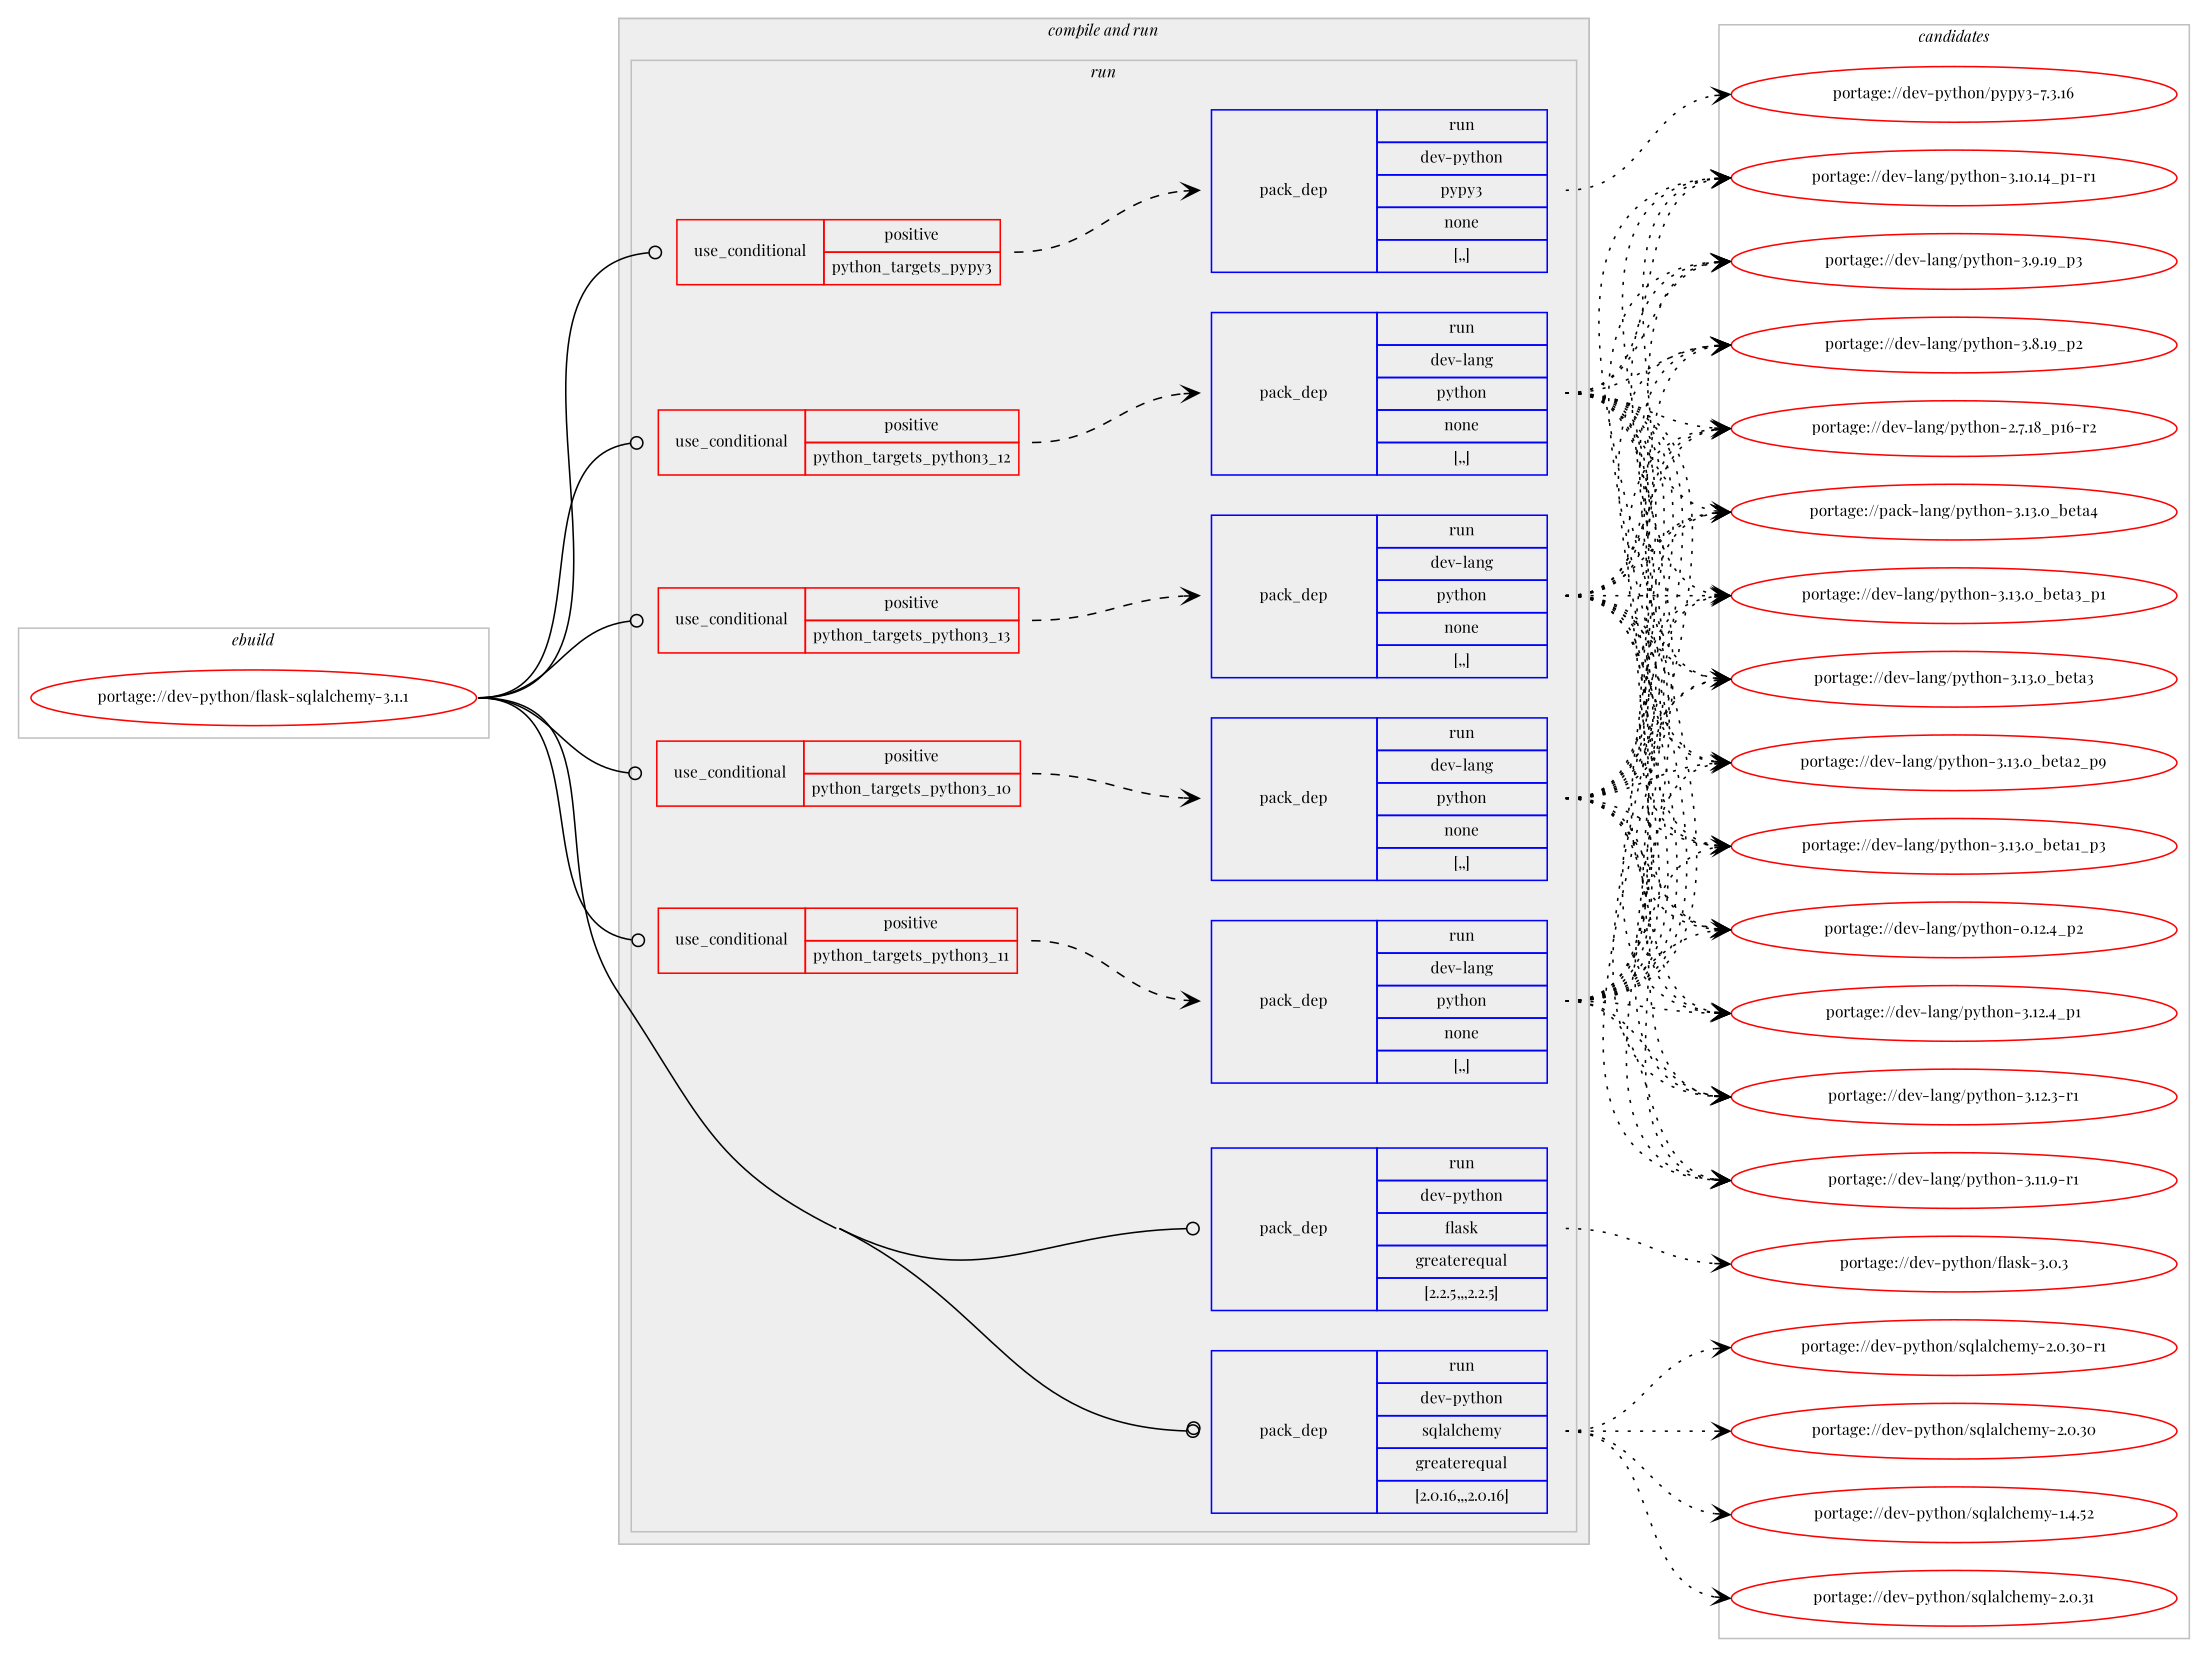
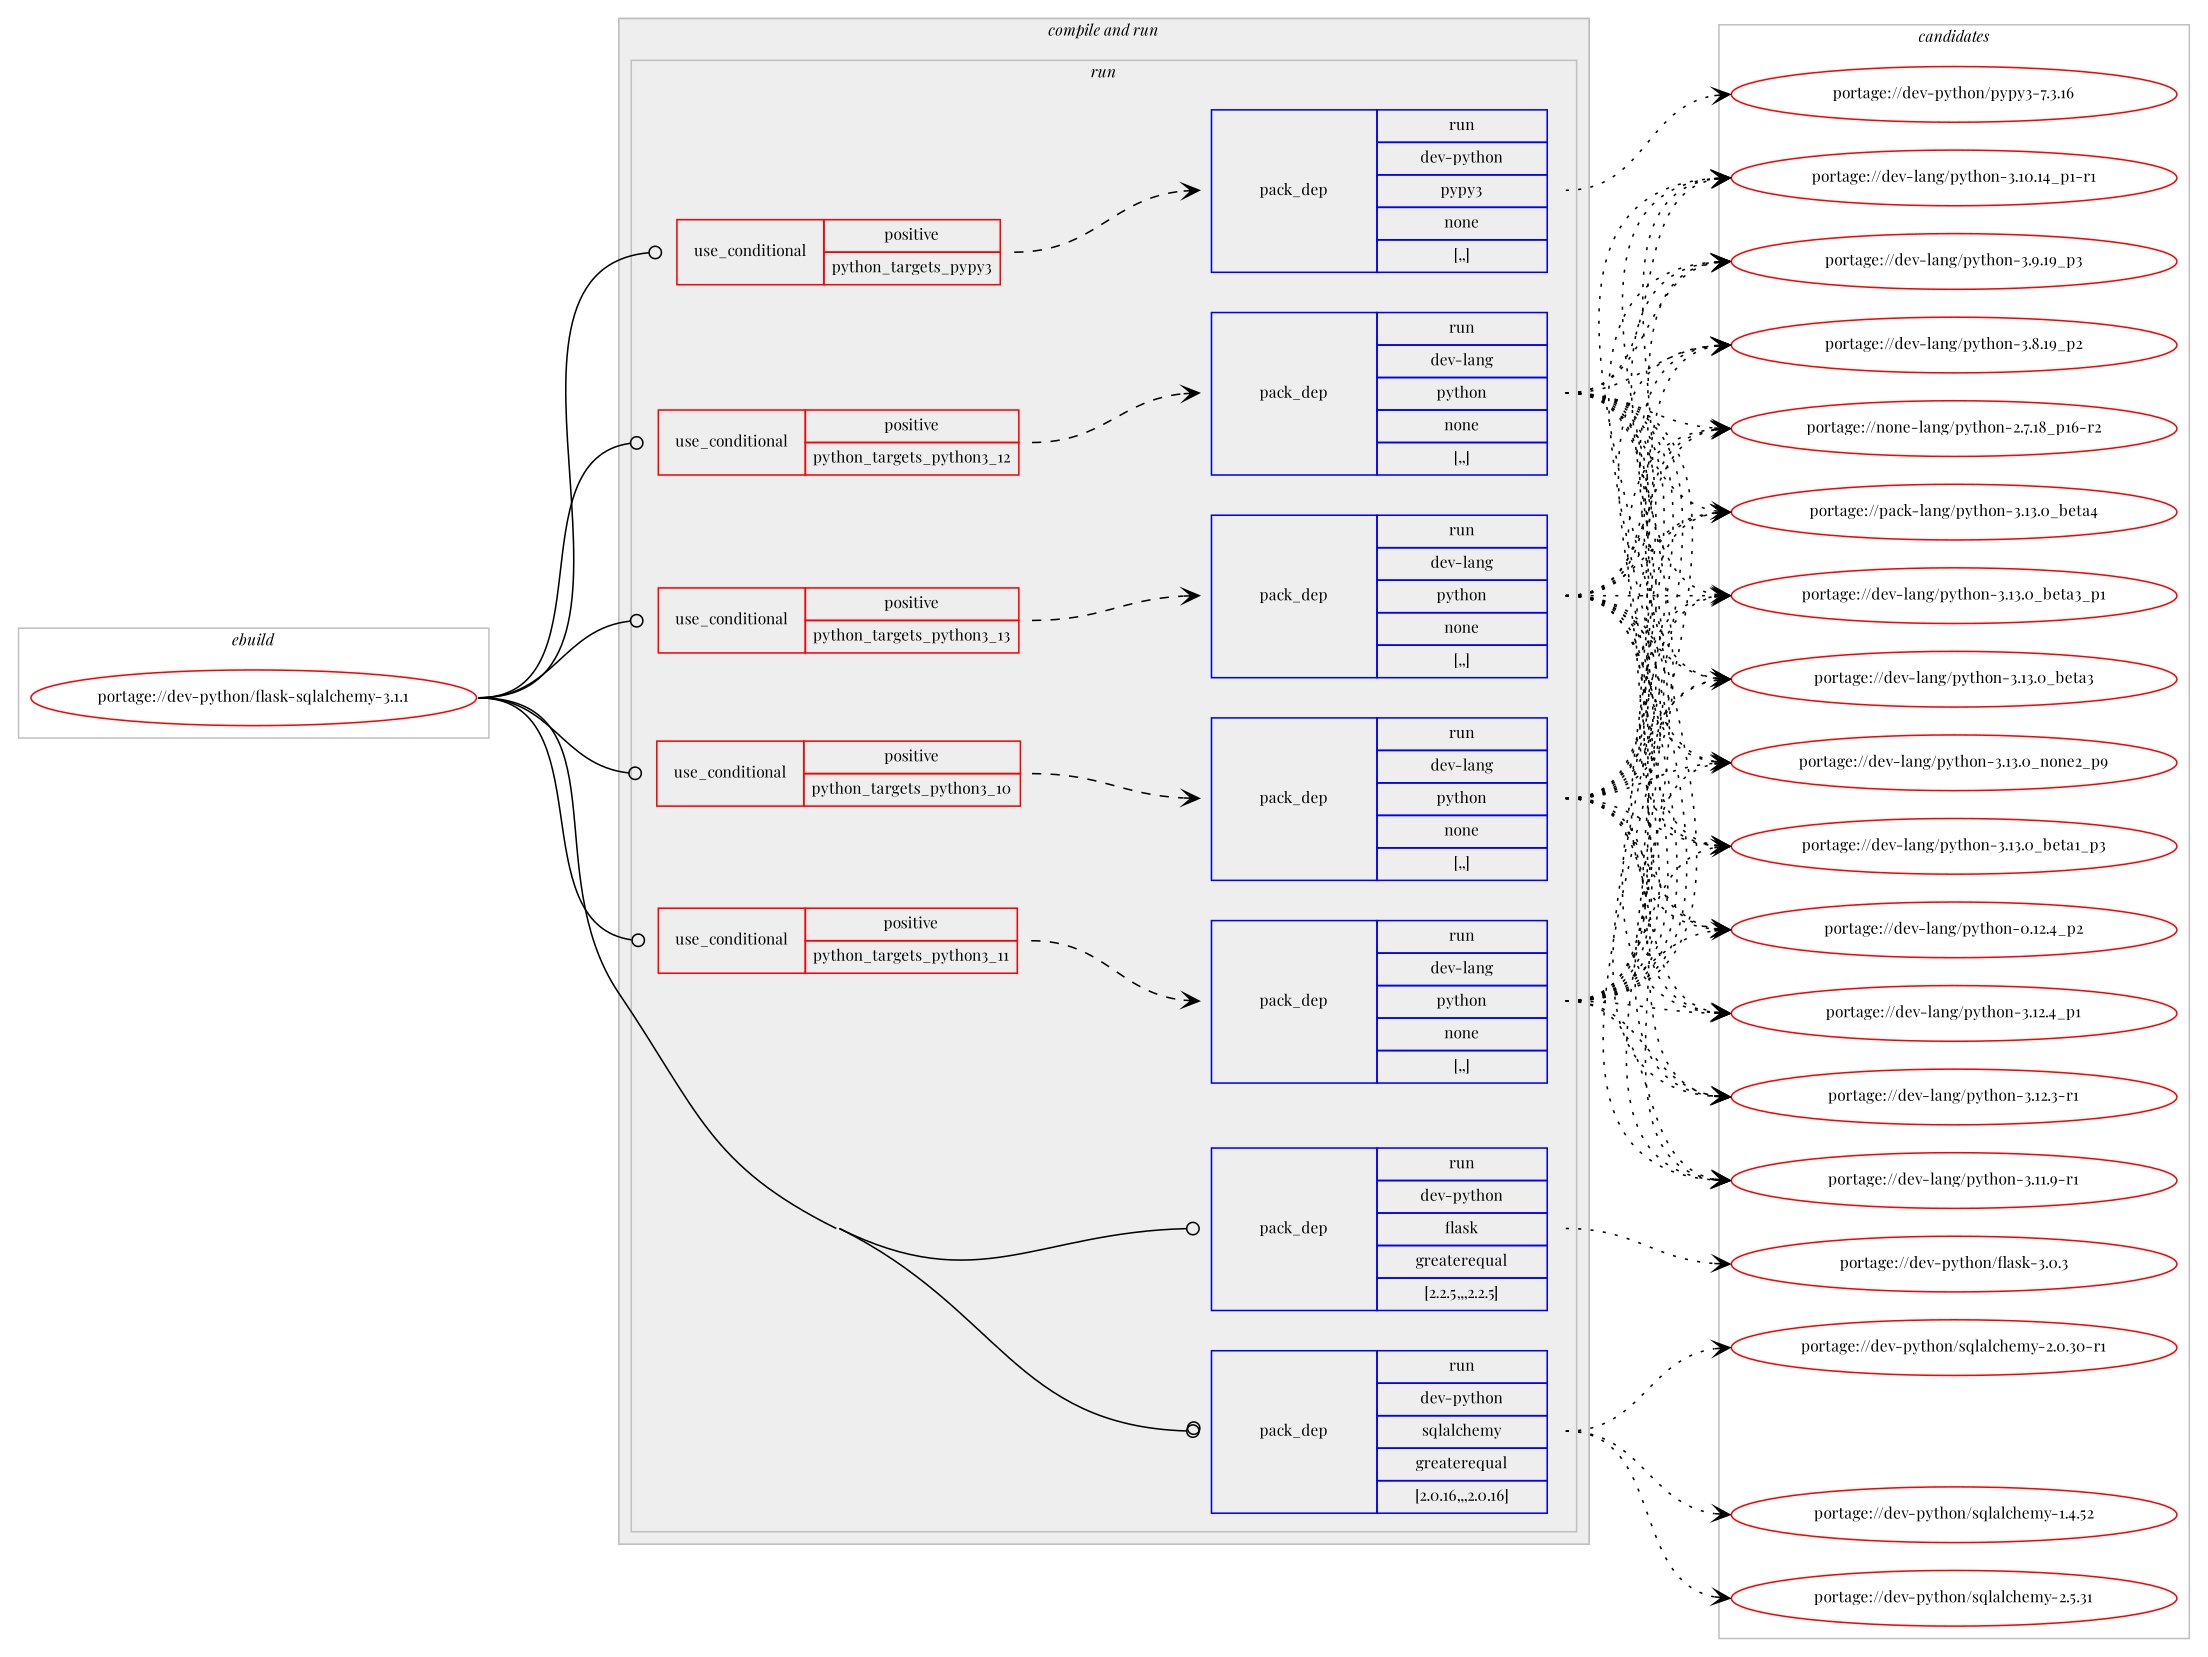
(1954, 429) -> (1954, 429)
(1954, 763) -> (1954, 763)
(1954, 1431) -> none
(1954, 1598) -> (1954, 1598)
